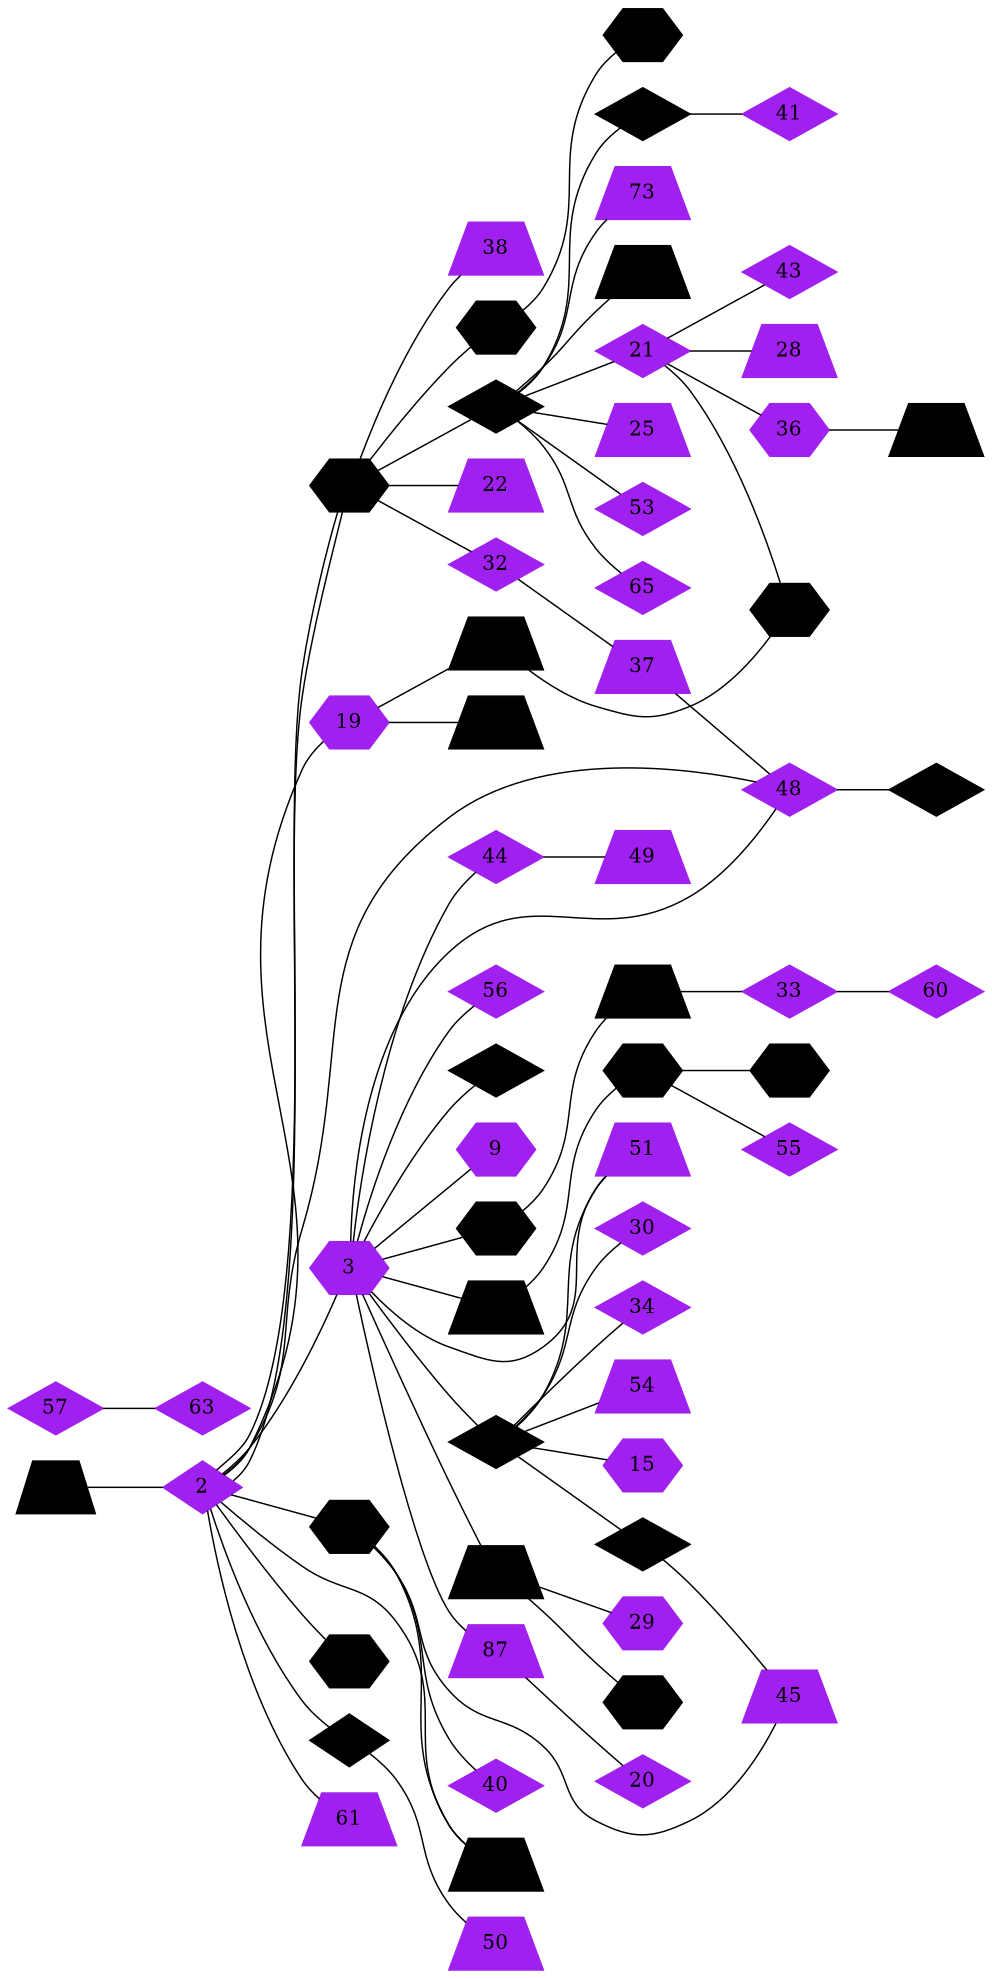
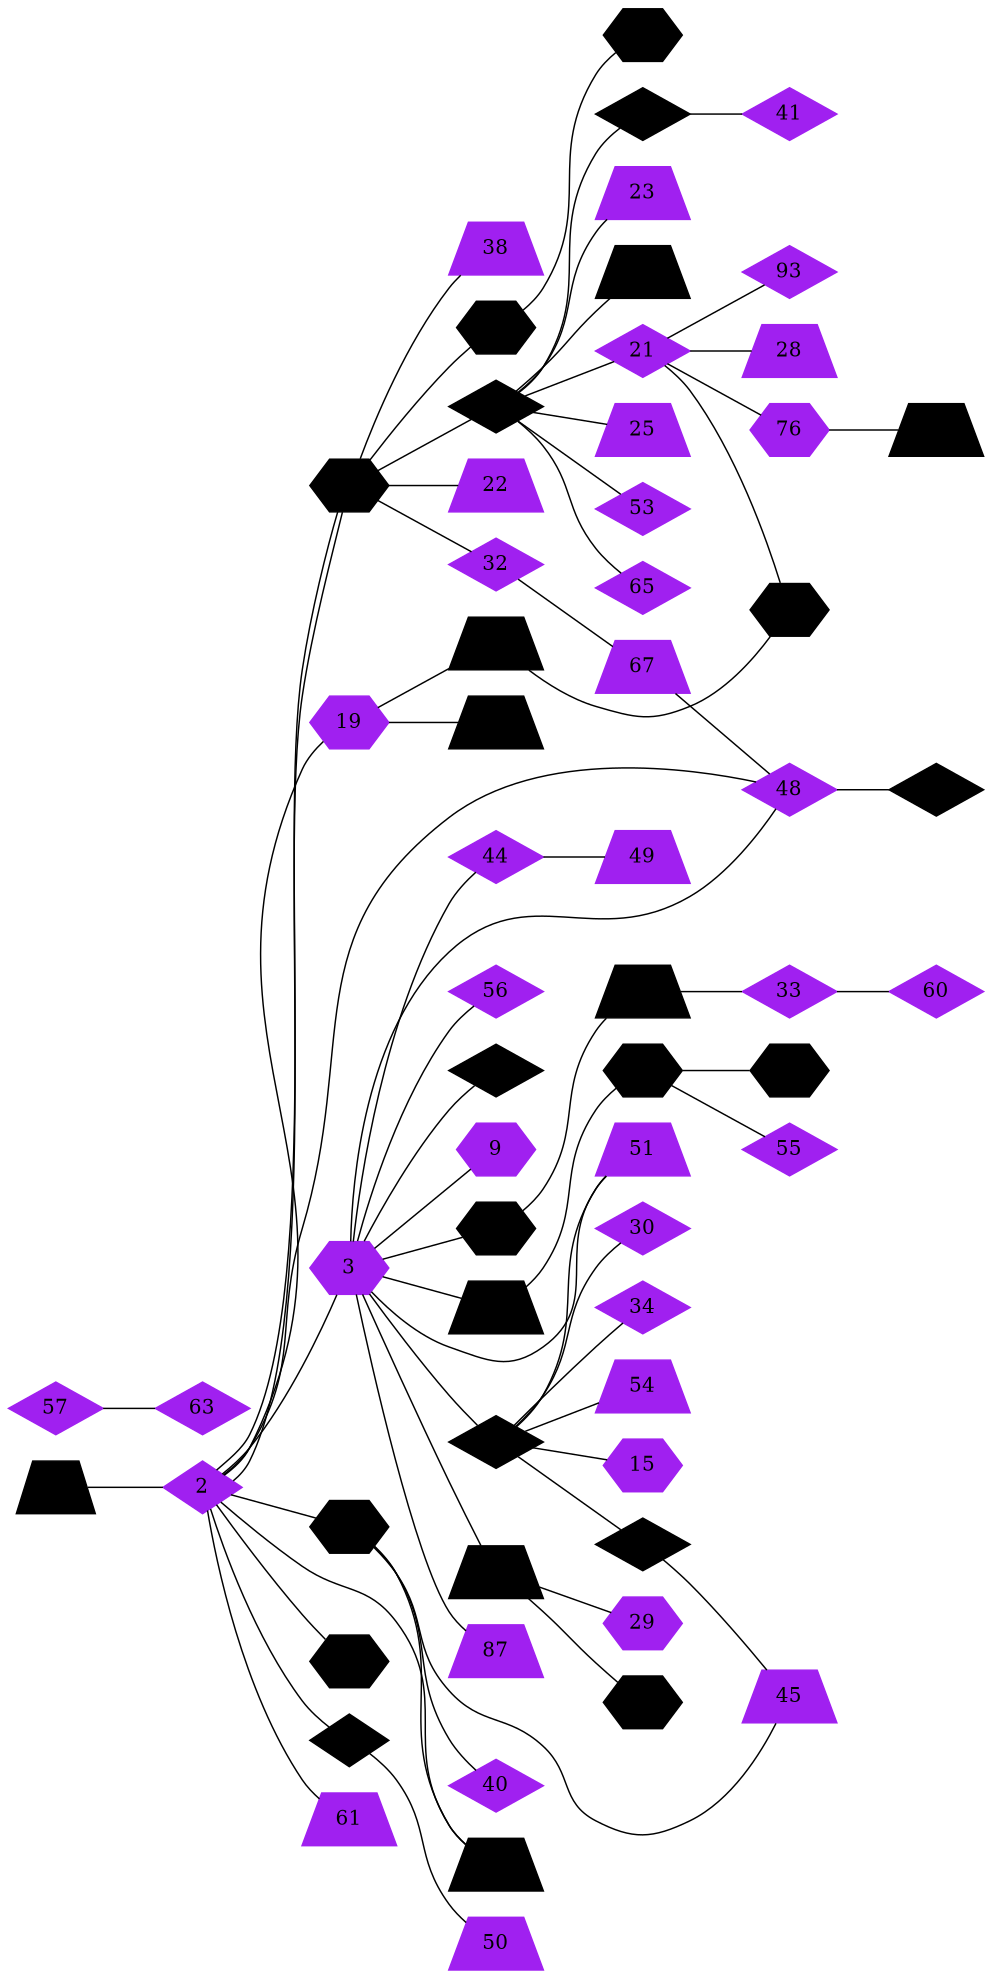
(643, 193) -> (643, 193)
(790, 272) -> (790, 272)
(790, 430) -> (790, 430)
(643, 667) -> (643, 667)
(643, 1781) -> none
